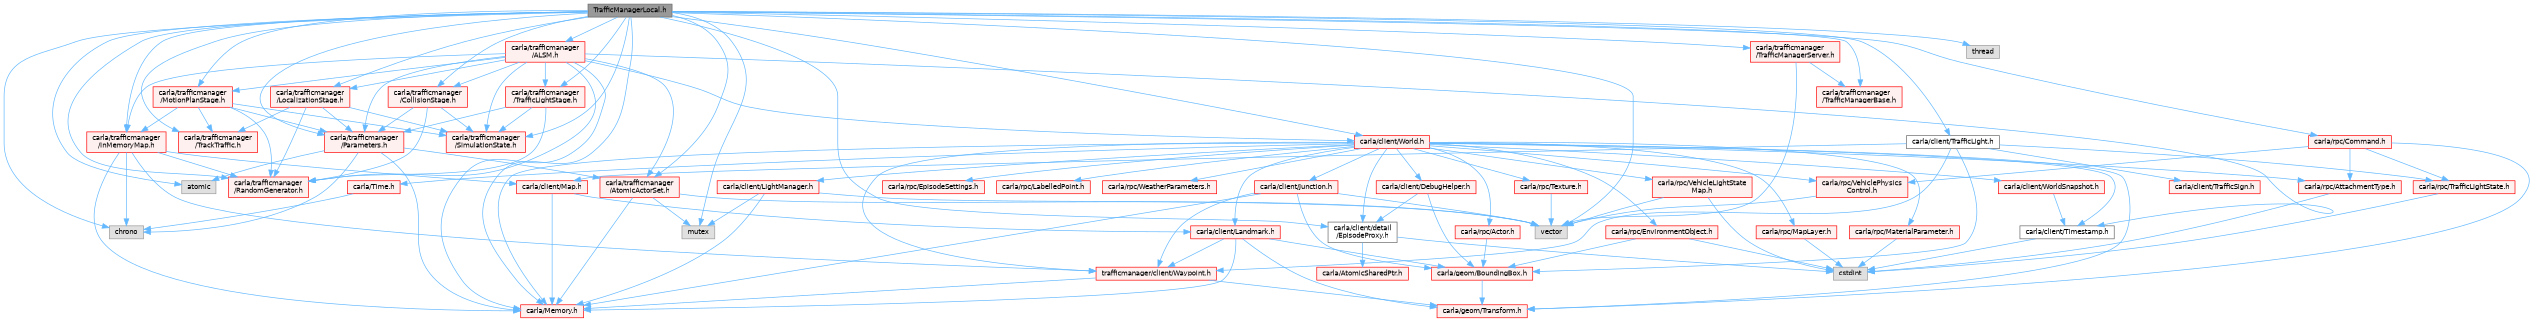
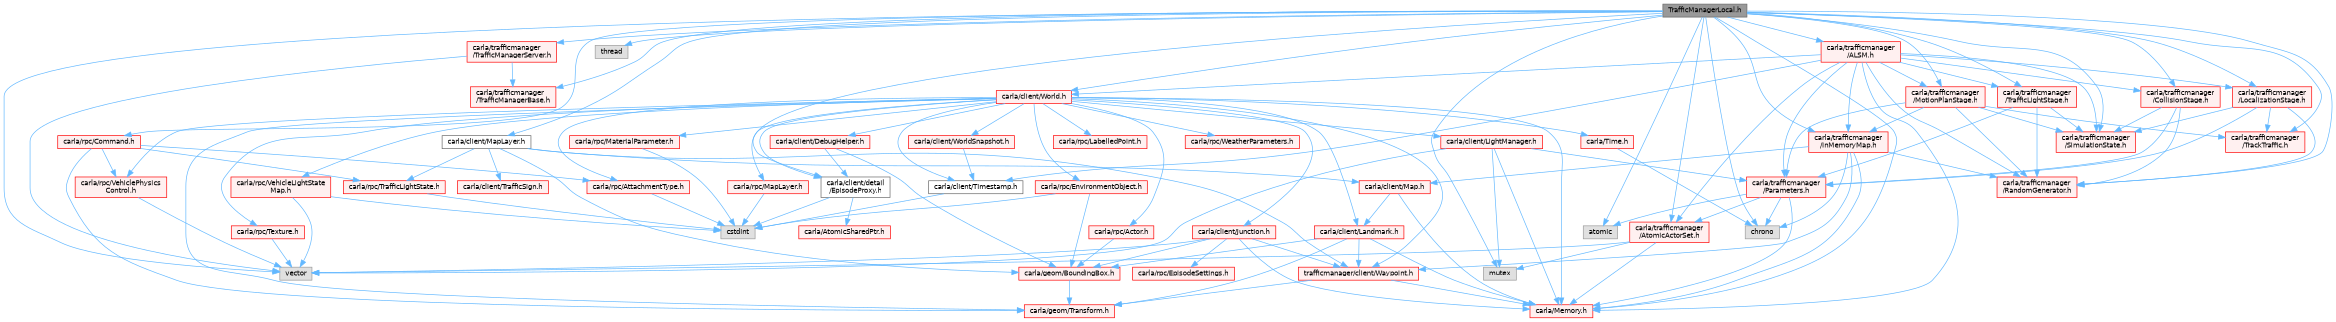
(379, 38) -> (1615, 161)
(1953, 142) -> (487, 142)
(1096, 165) -> (1215, 248)
